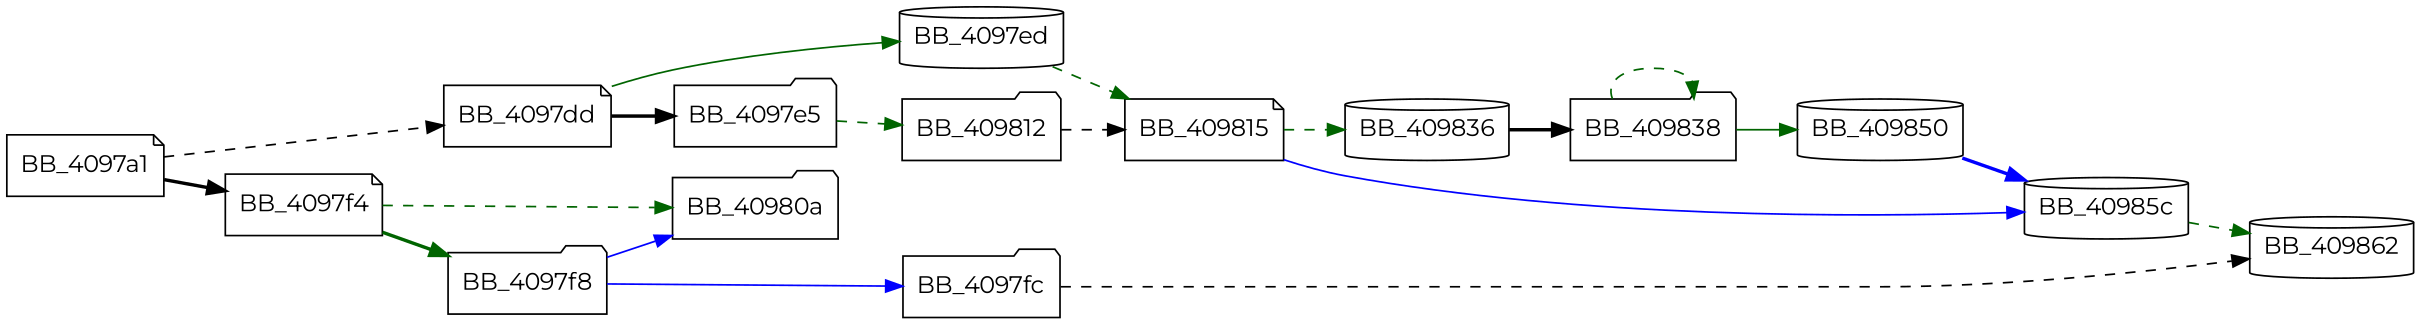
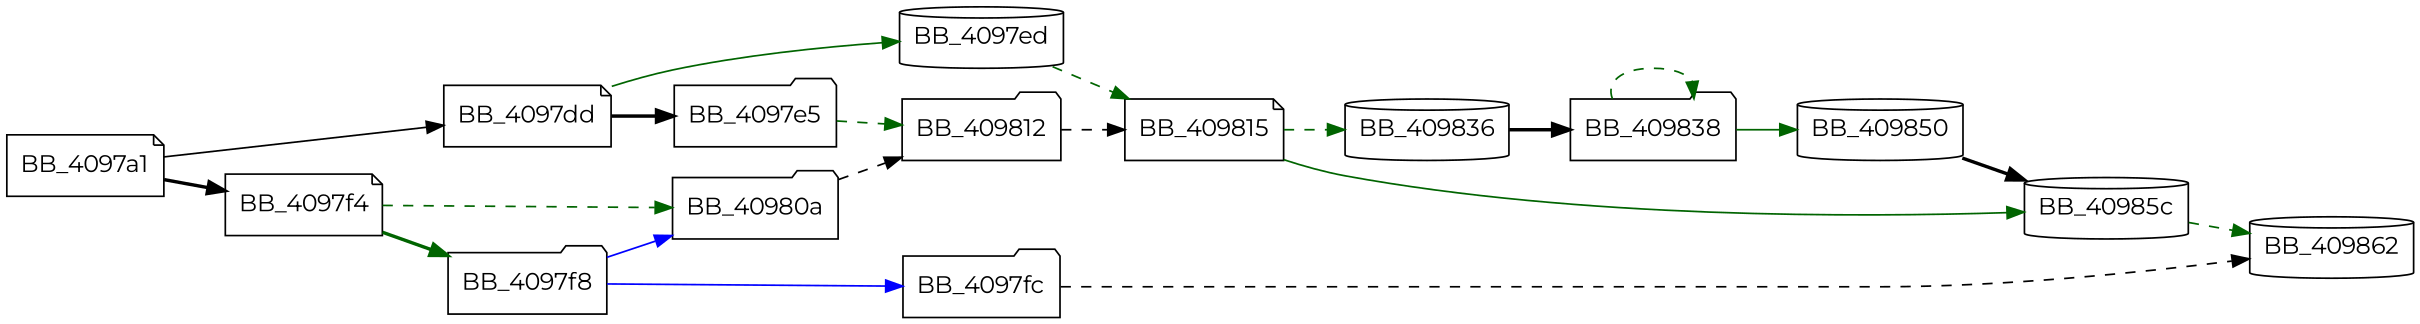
(295, 142) -> (295, 142)
(1985, 166) -> (1985, 166)
none -> (862, 171)
(1643, 209) -> (1643, 209)
